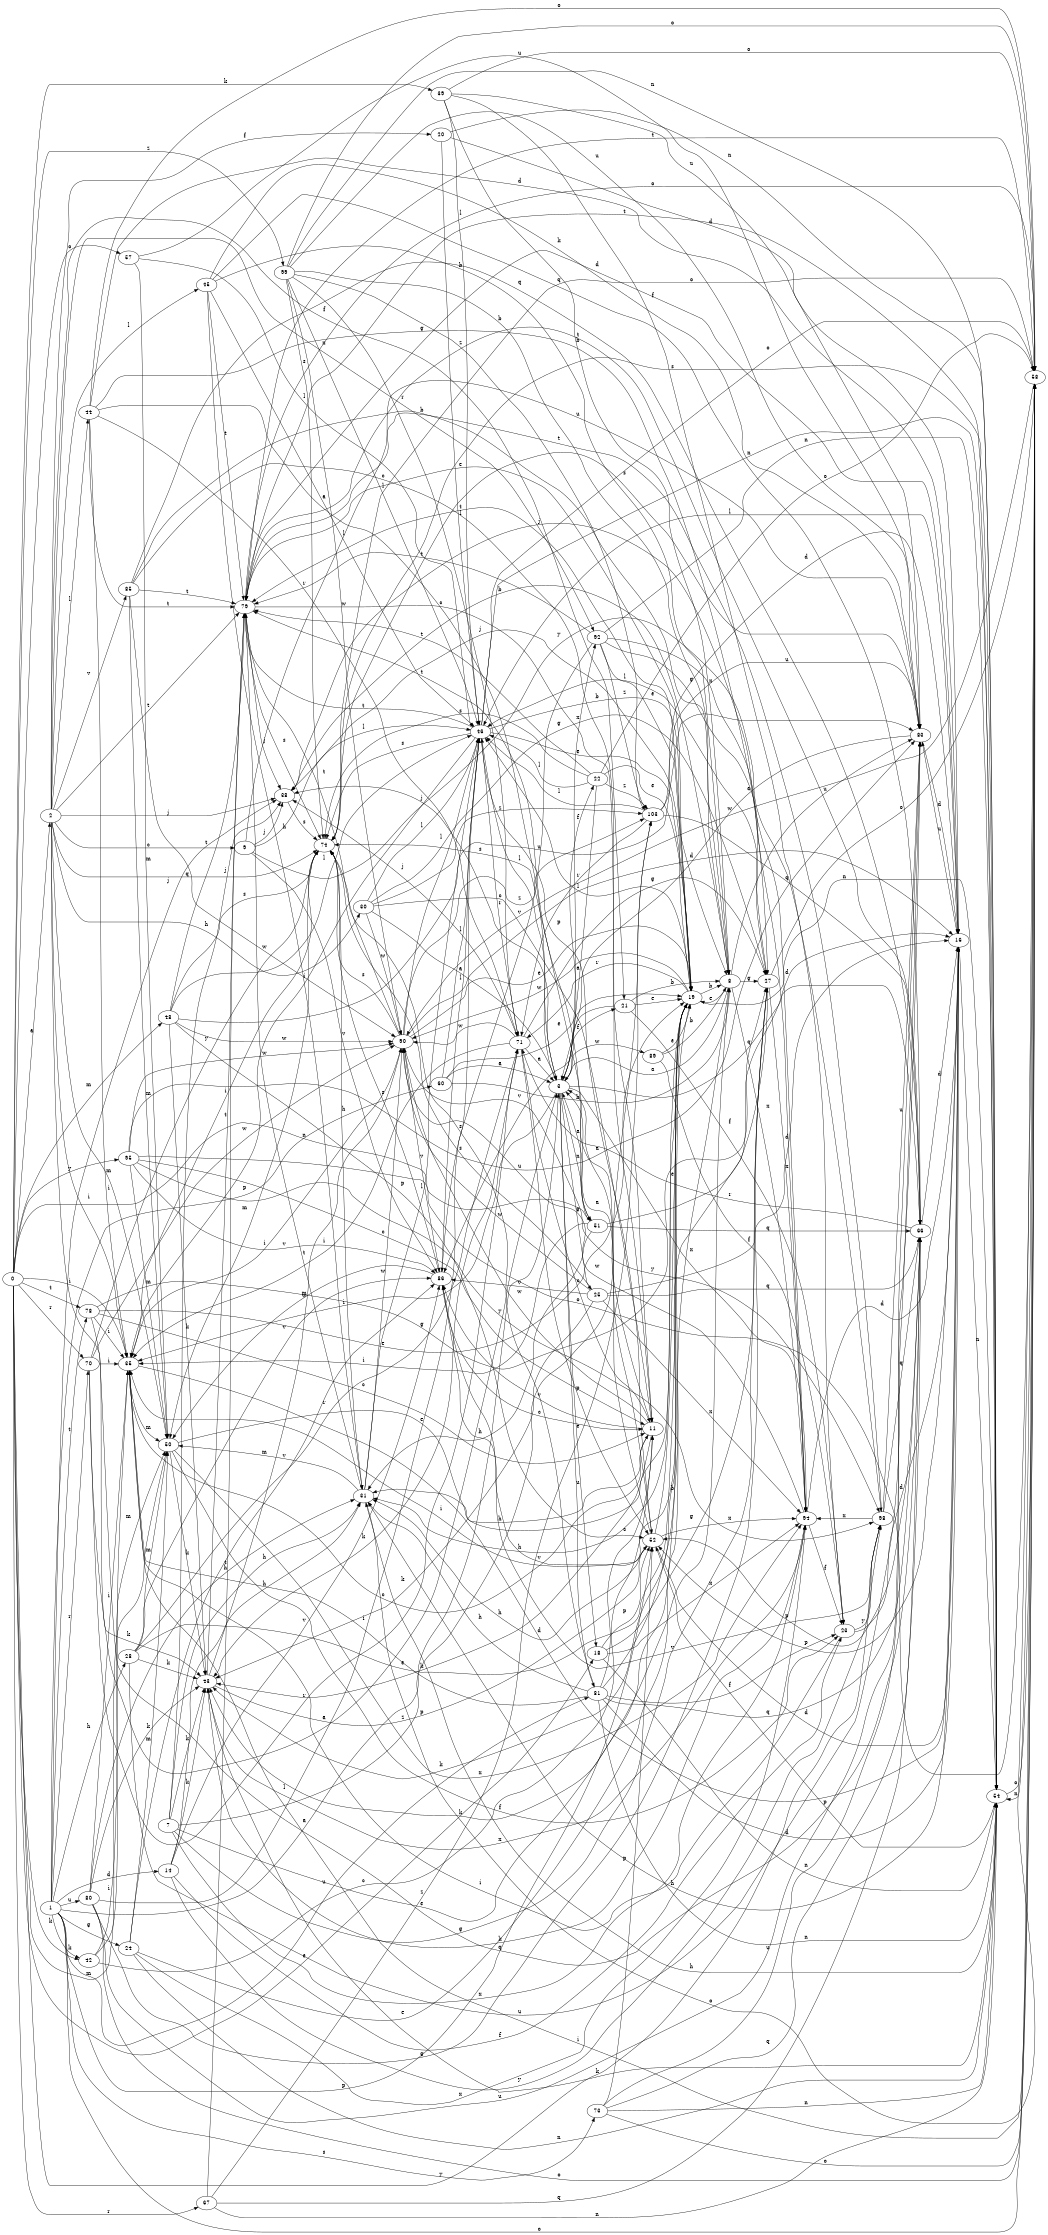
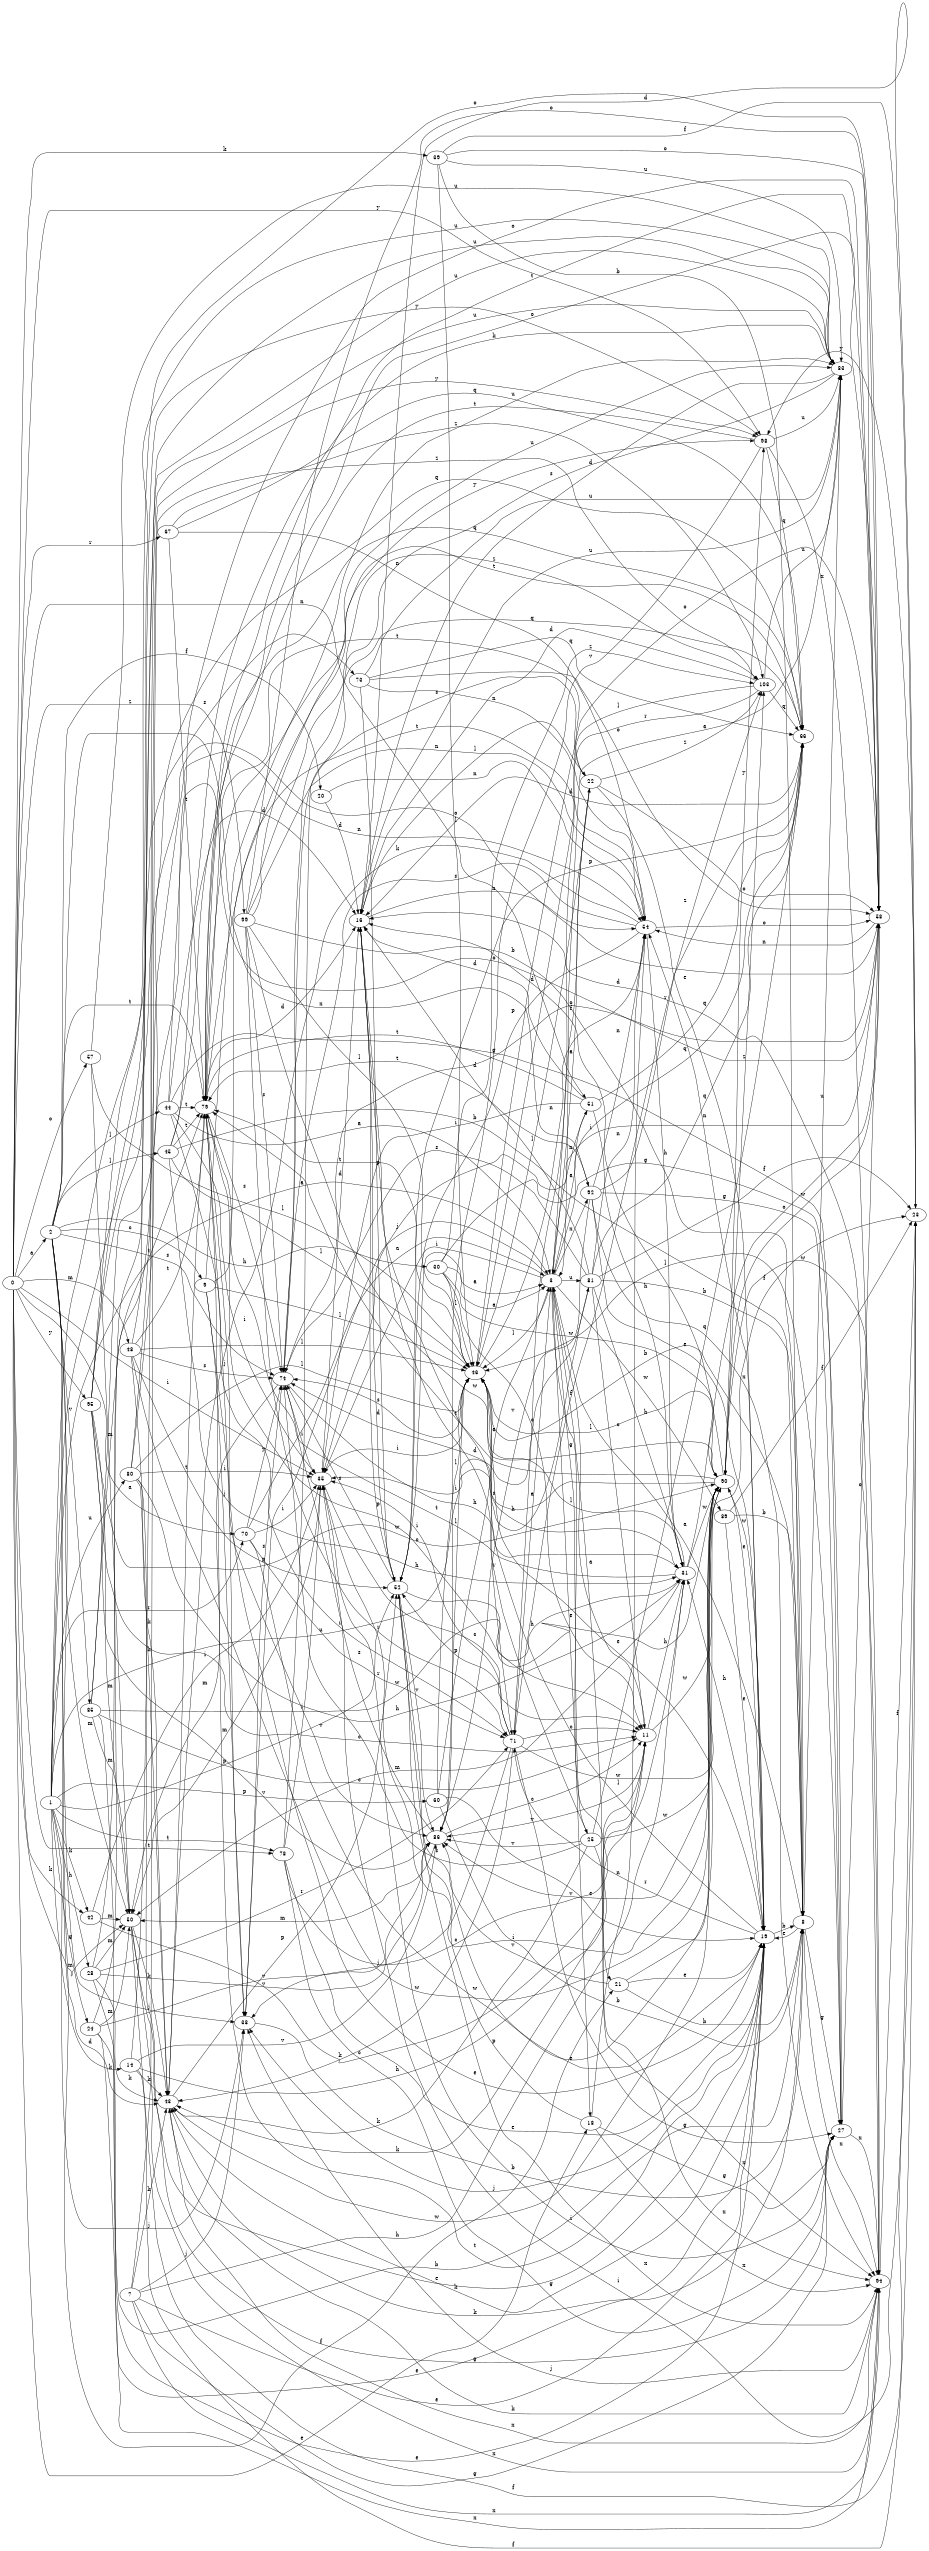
(453, 432) -> none
(914, 515) -> (457, 776)
(188, 874) -> (168, 1255)
(586, 1019) -> none
(60, 1093) -> none
(51, 1308) -> (130, 1488)
